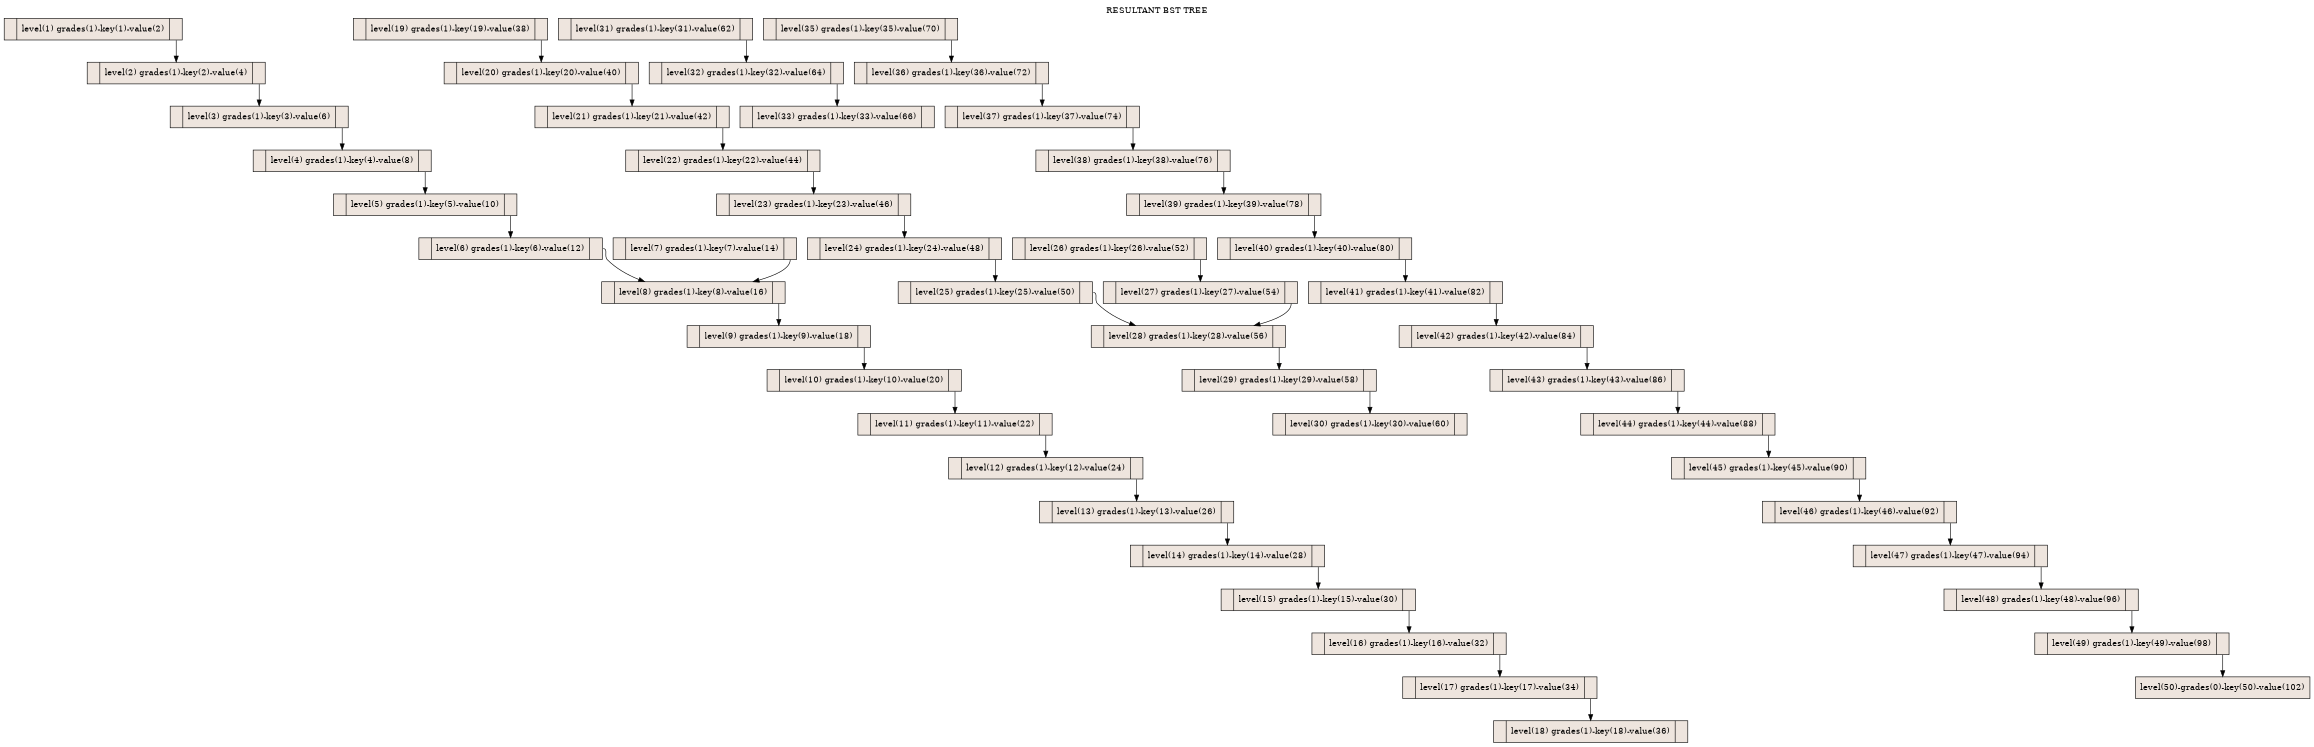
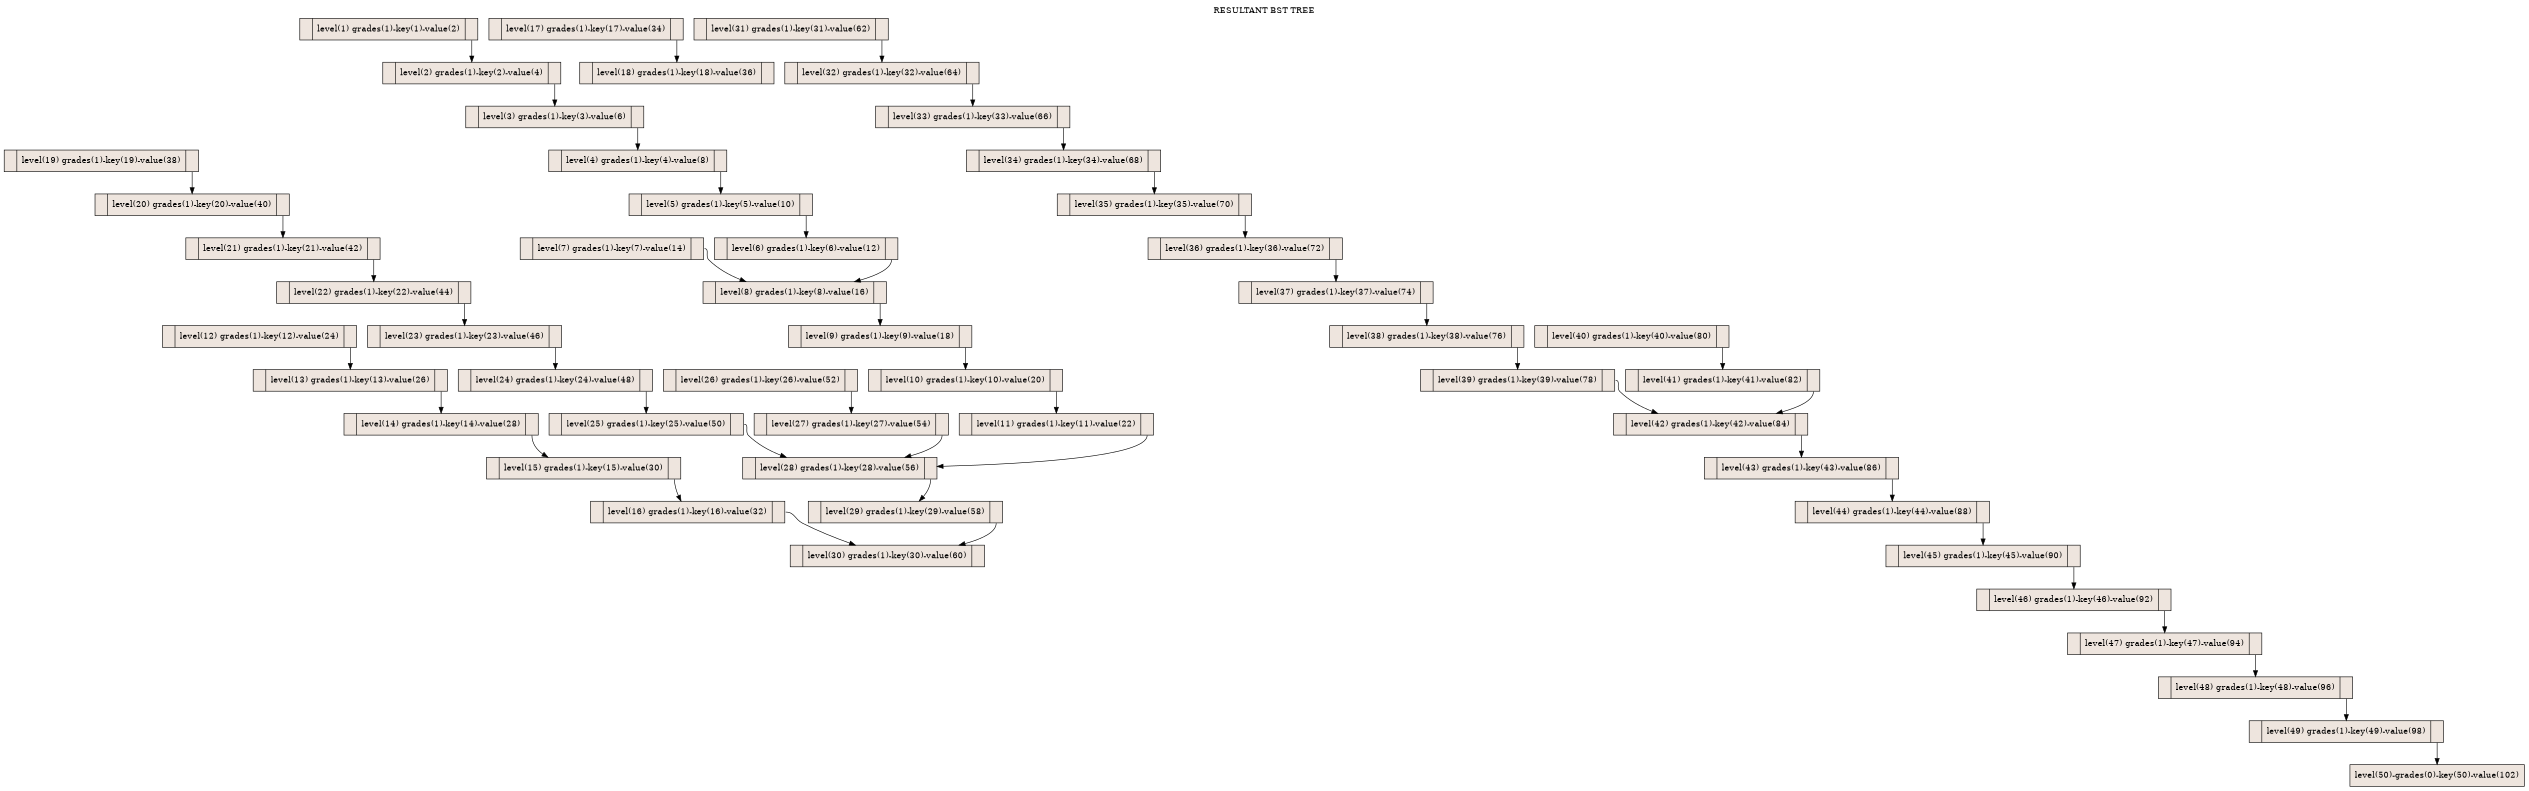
none -> (1064, 161)
(1315, 224) -> (1629, 399)
(1046, 443) -> (1048, 461)
(1500, 663) -> (816, 530)
